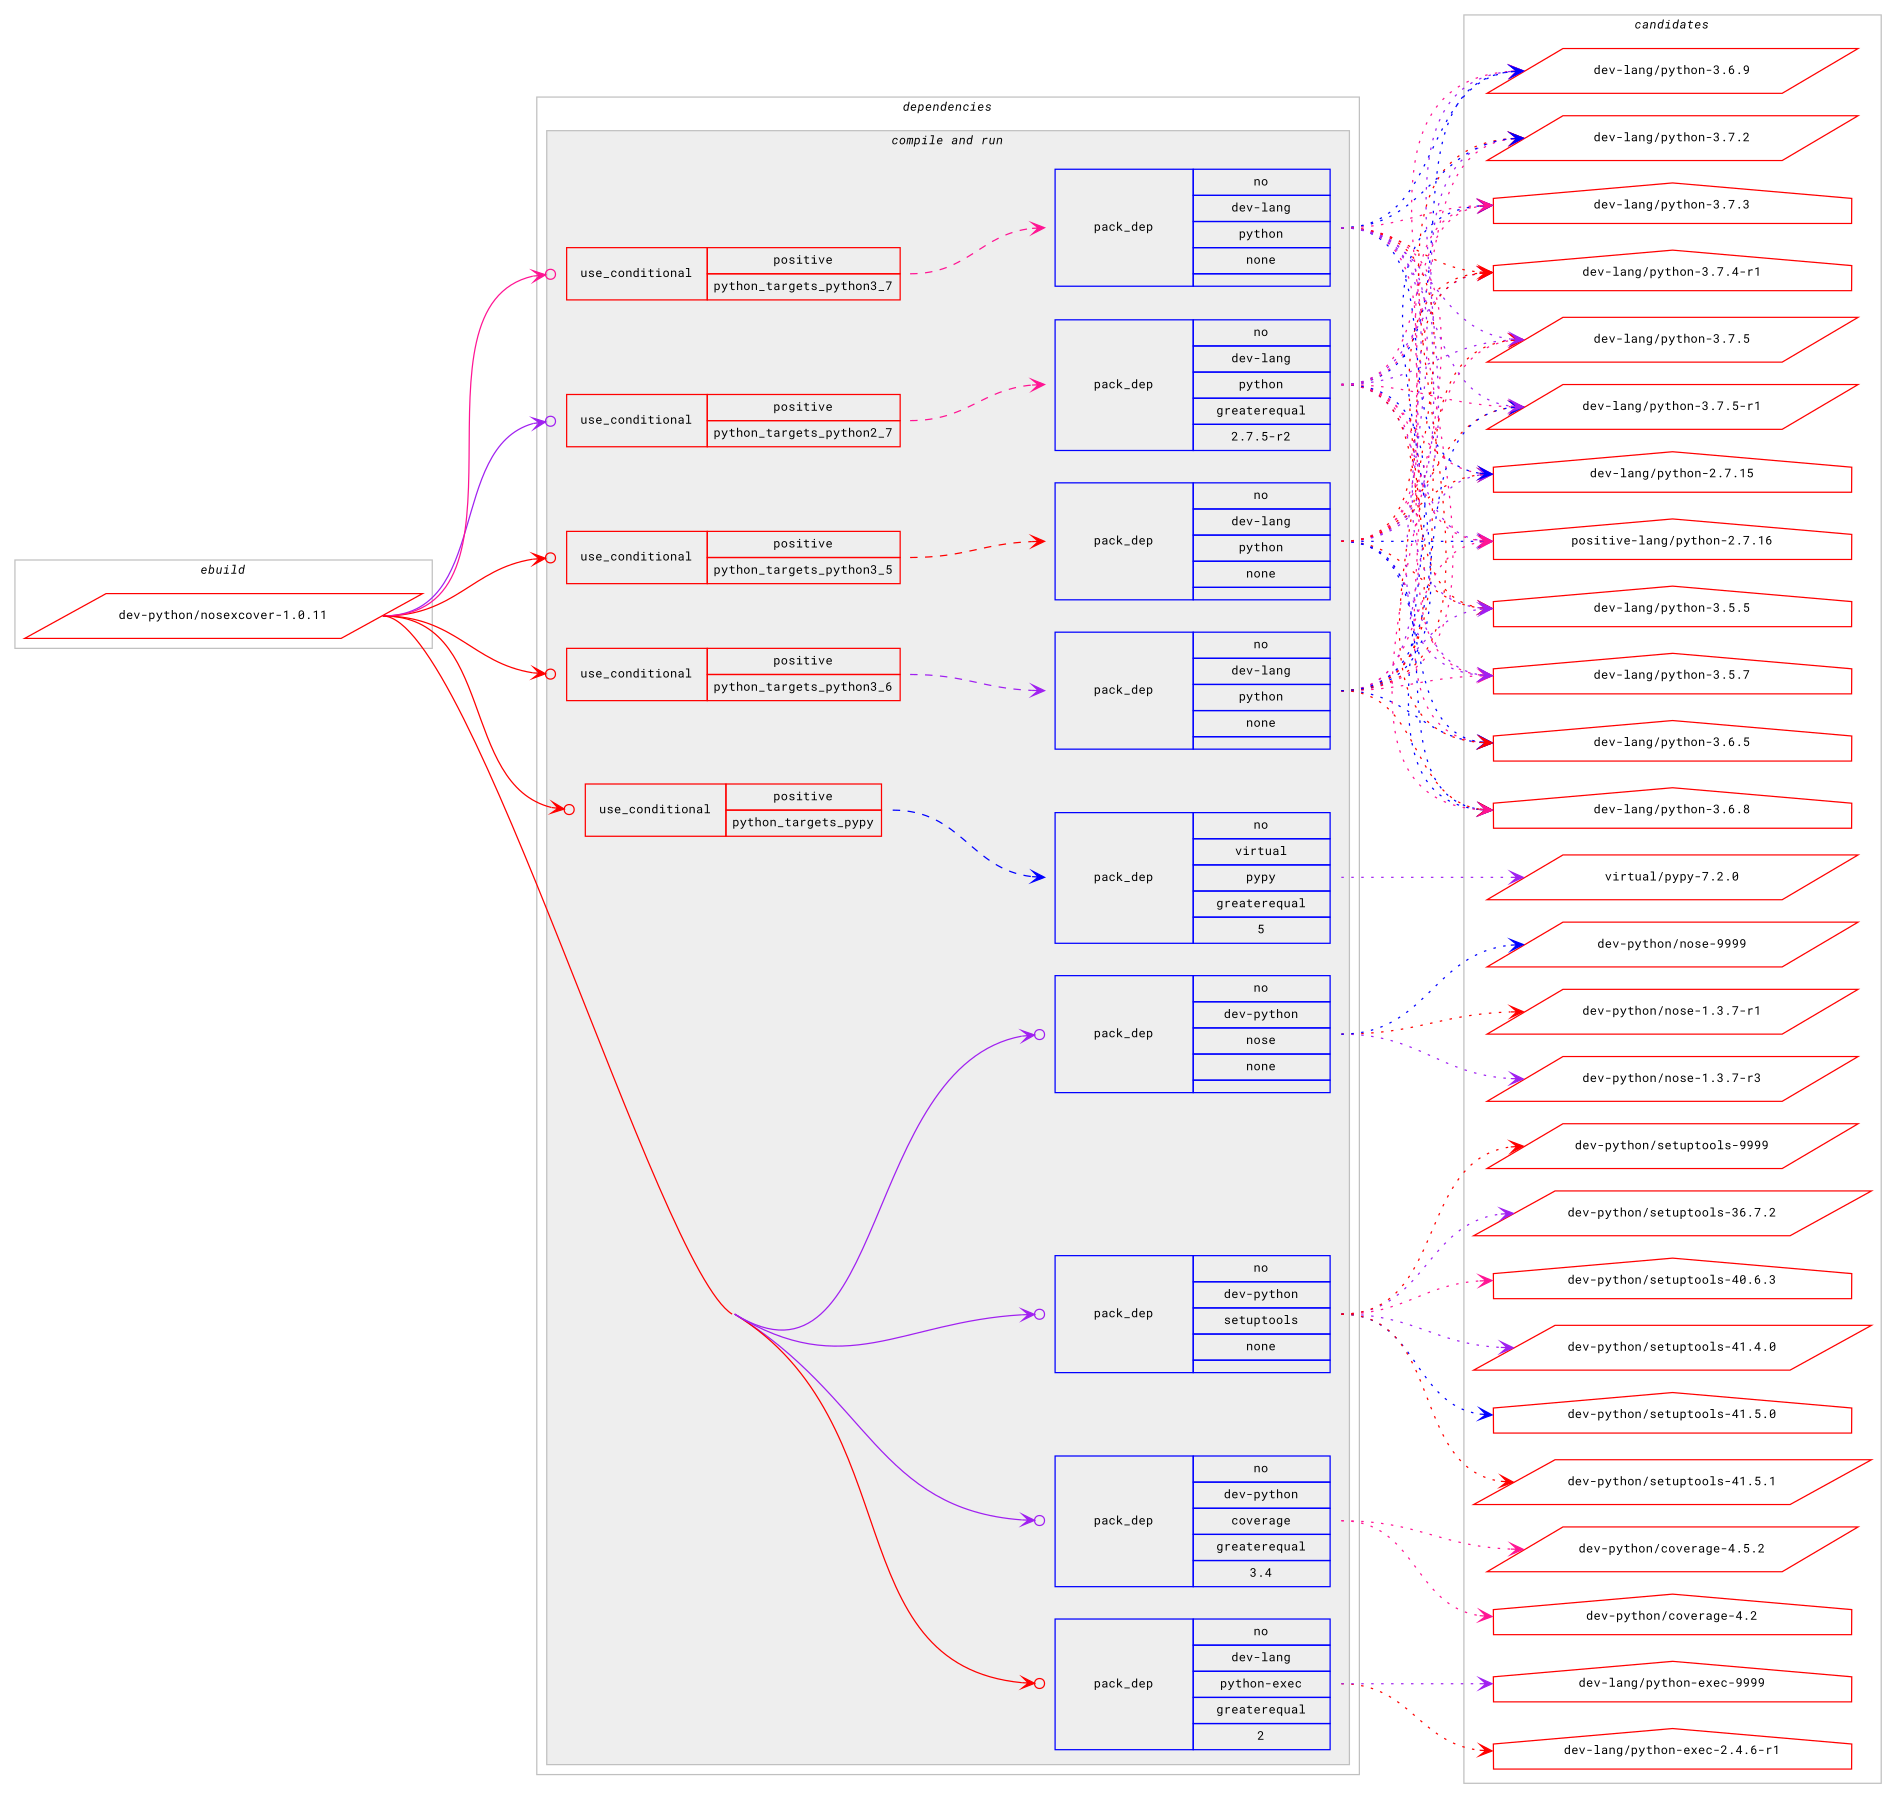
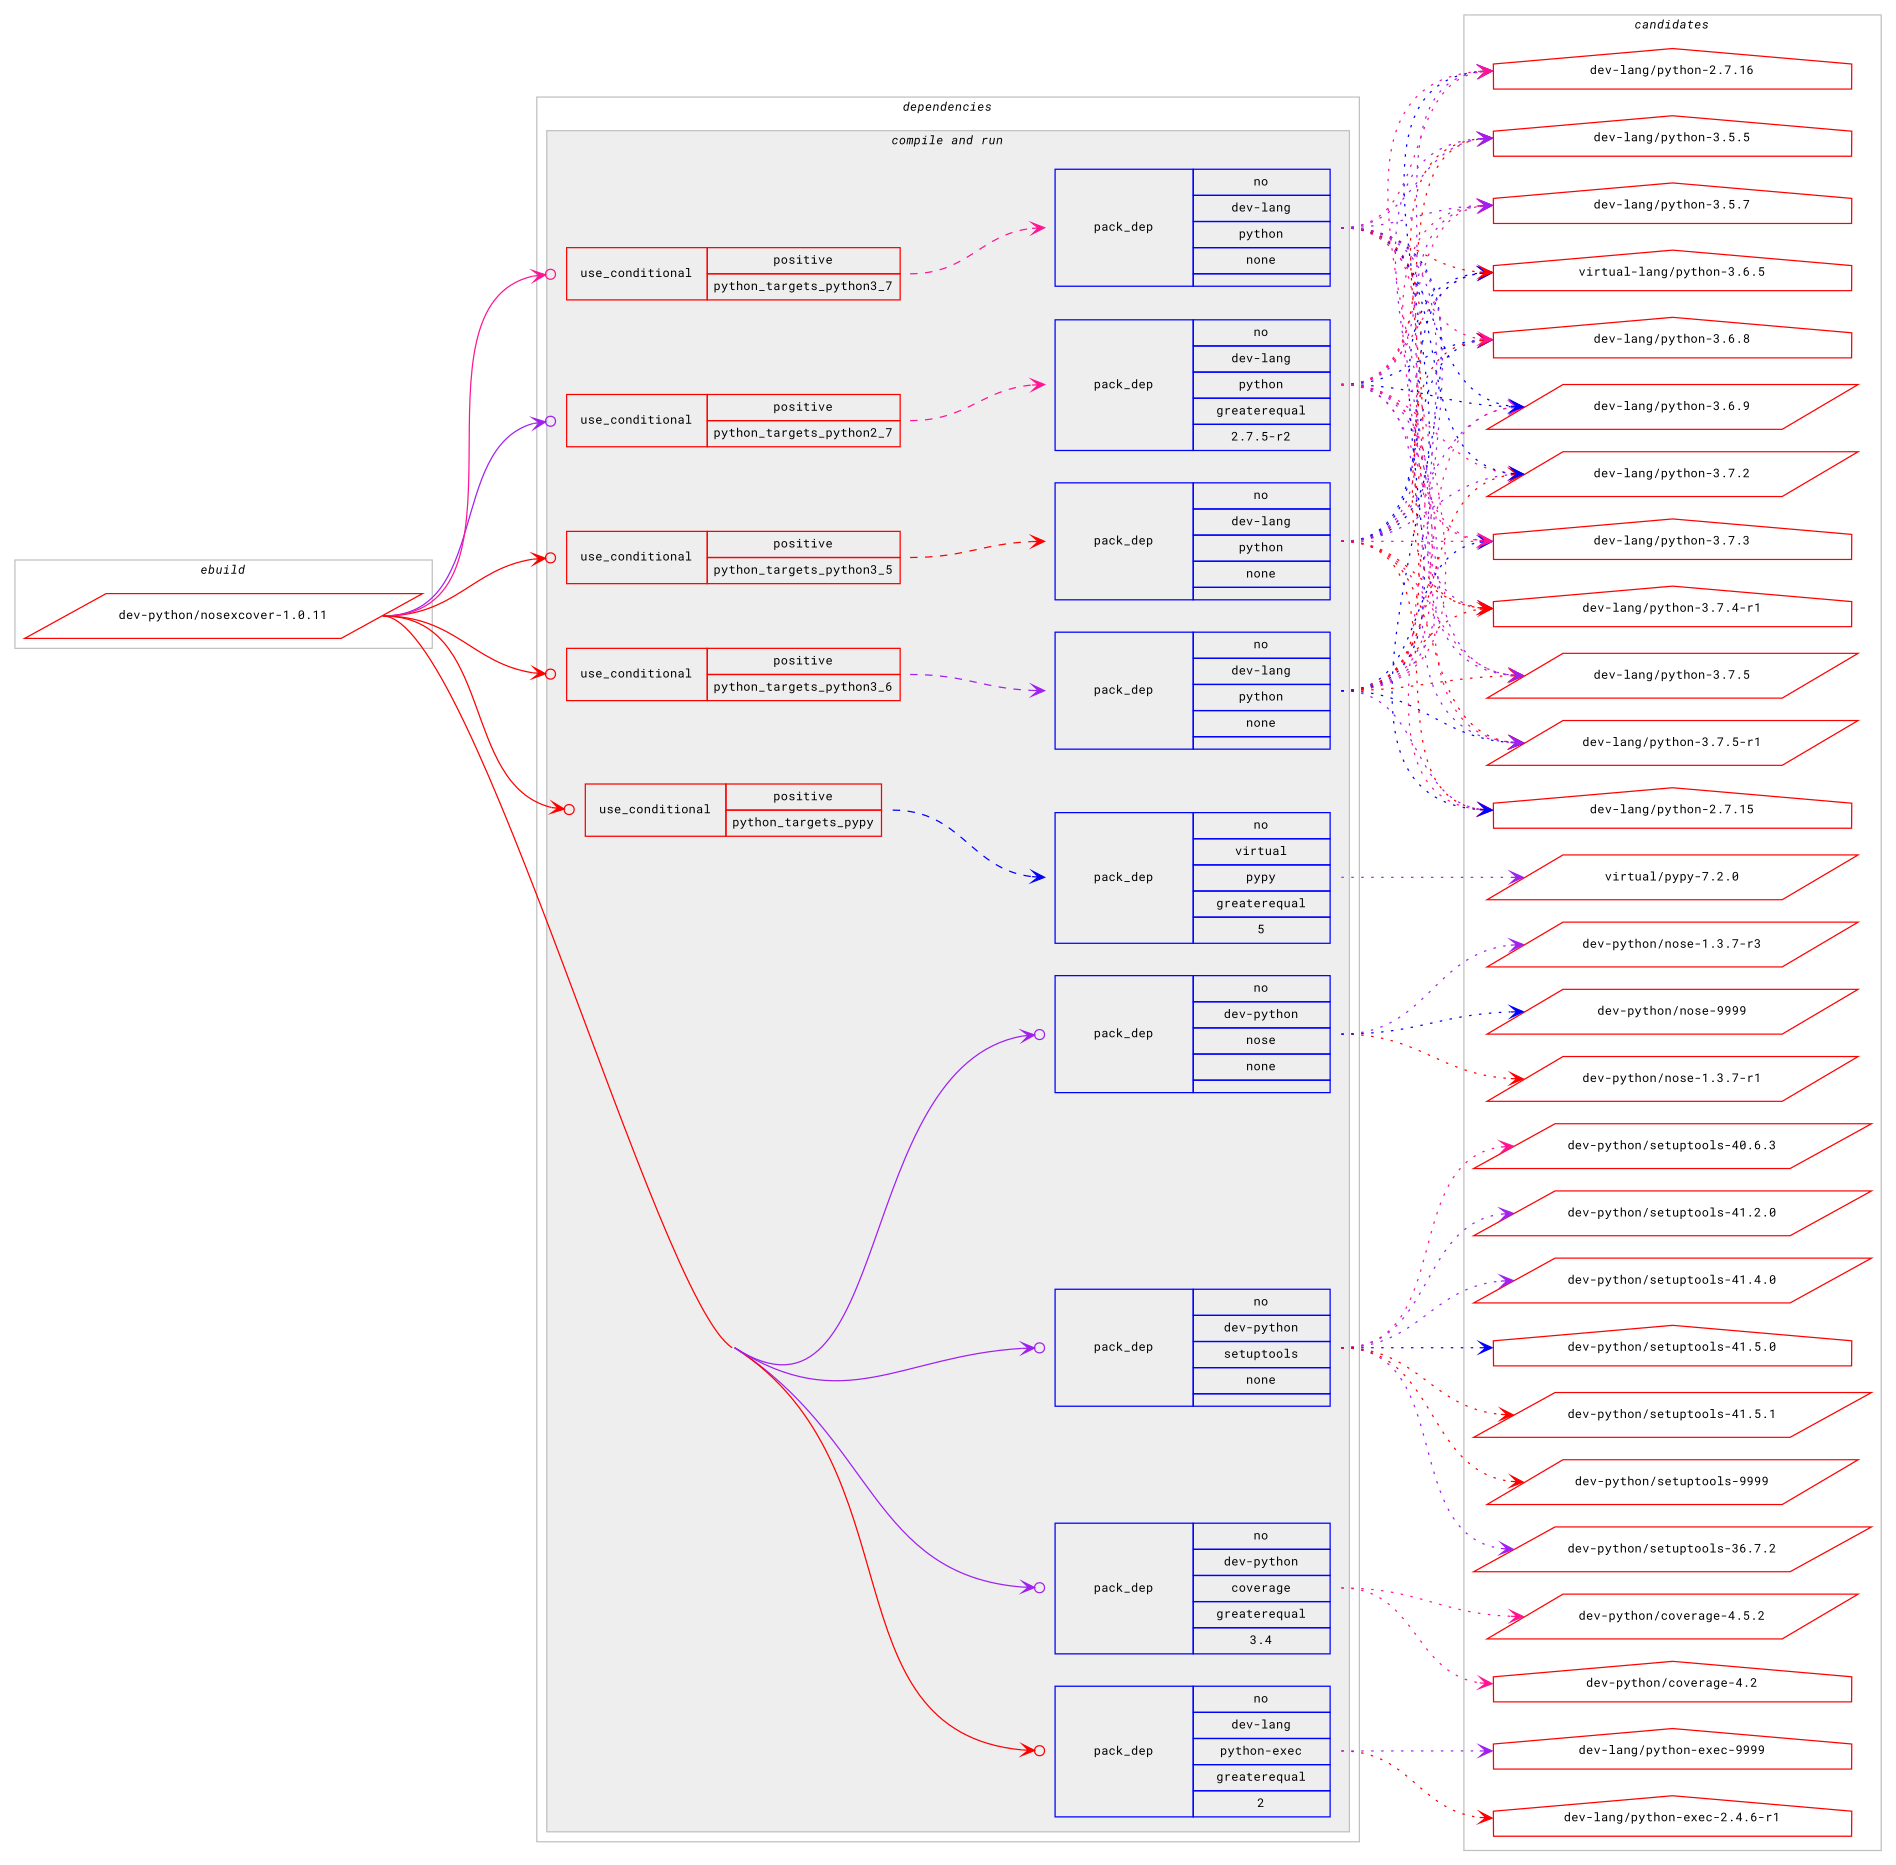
(1673, 541) -> (1673, 71)
(1673, 743) -> (1673, 273)
none -> (1673, 1213)
(1673, 1281) -> (1673, 1146)
